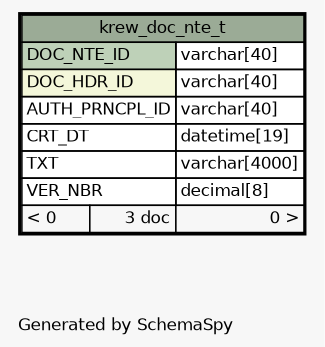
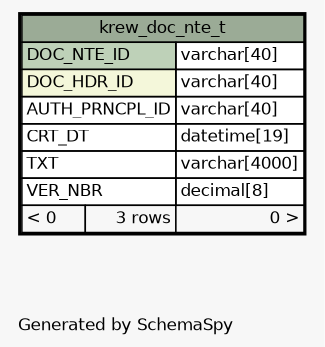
(148, 218) -> (143, 218)
